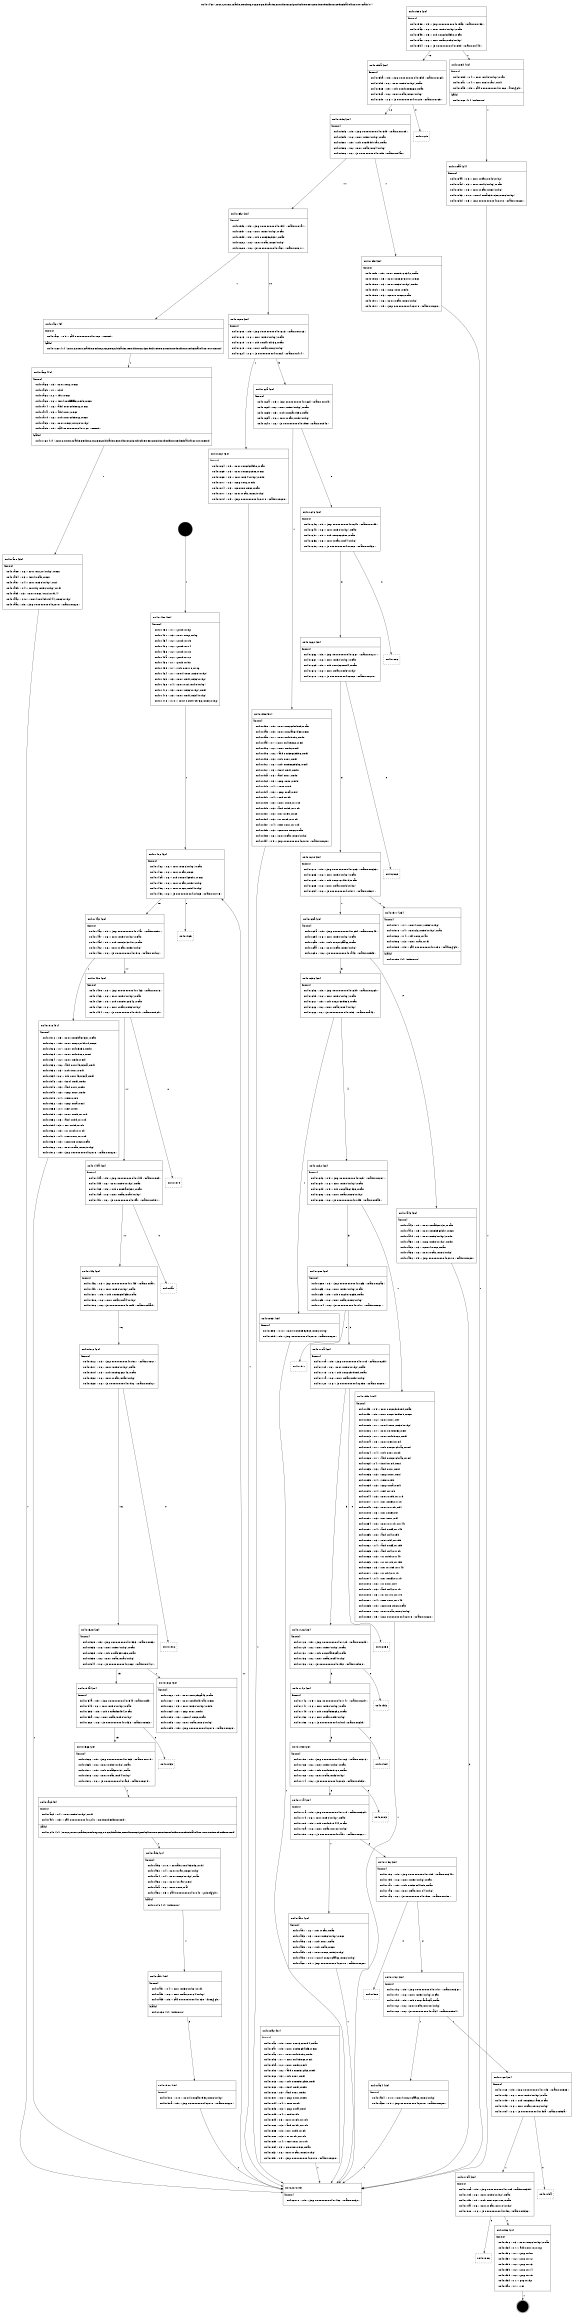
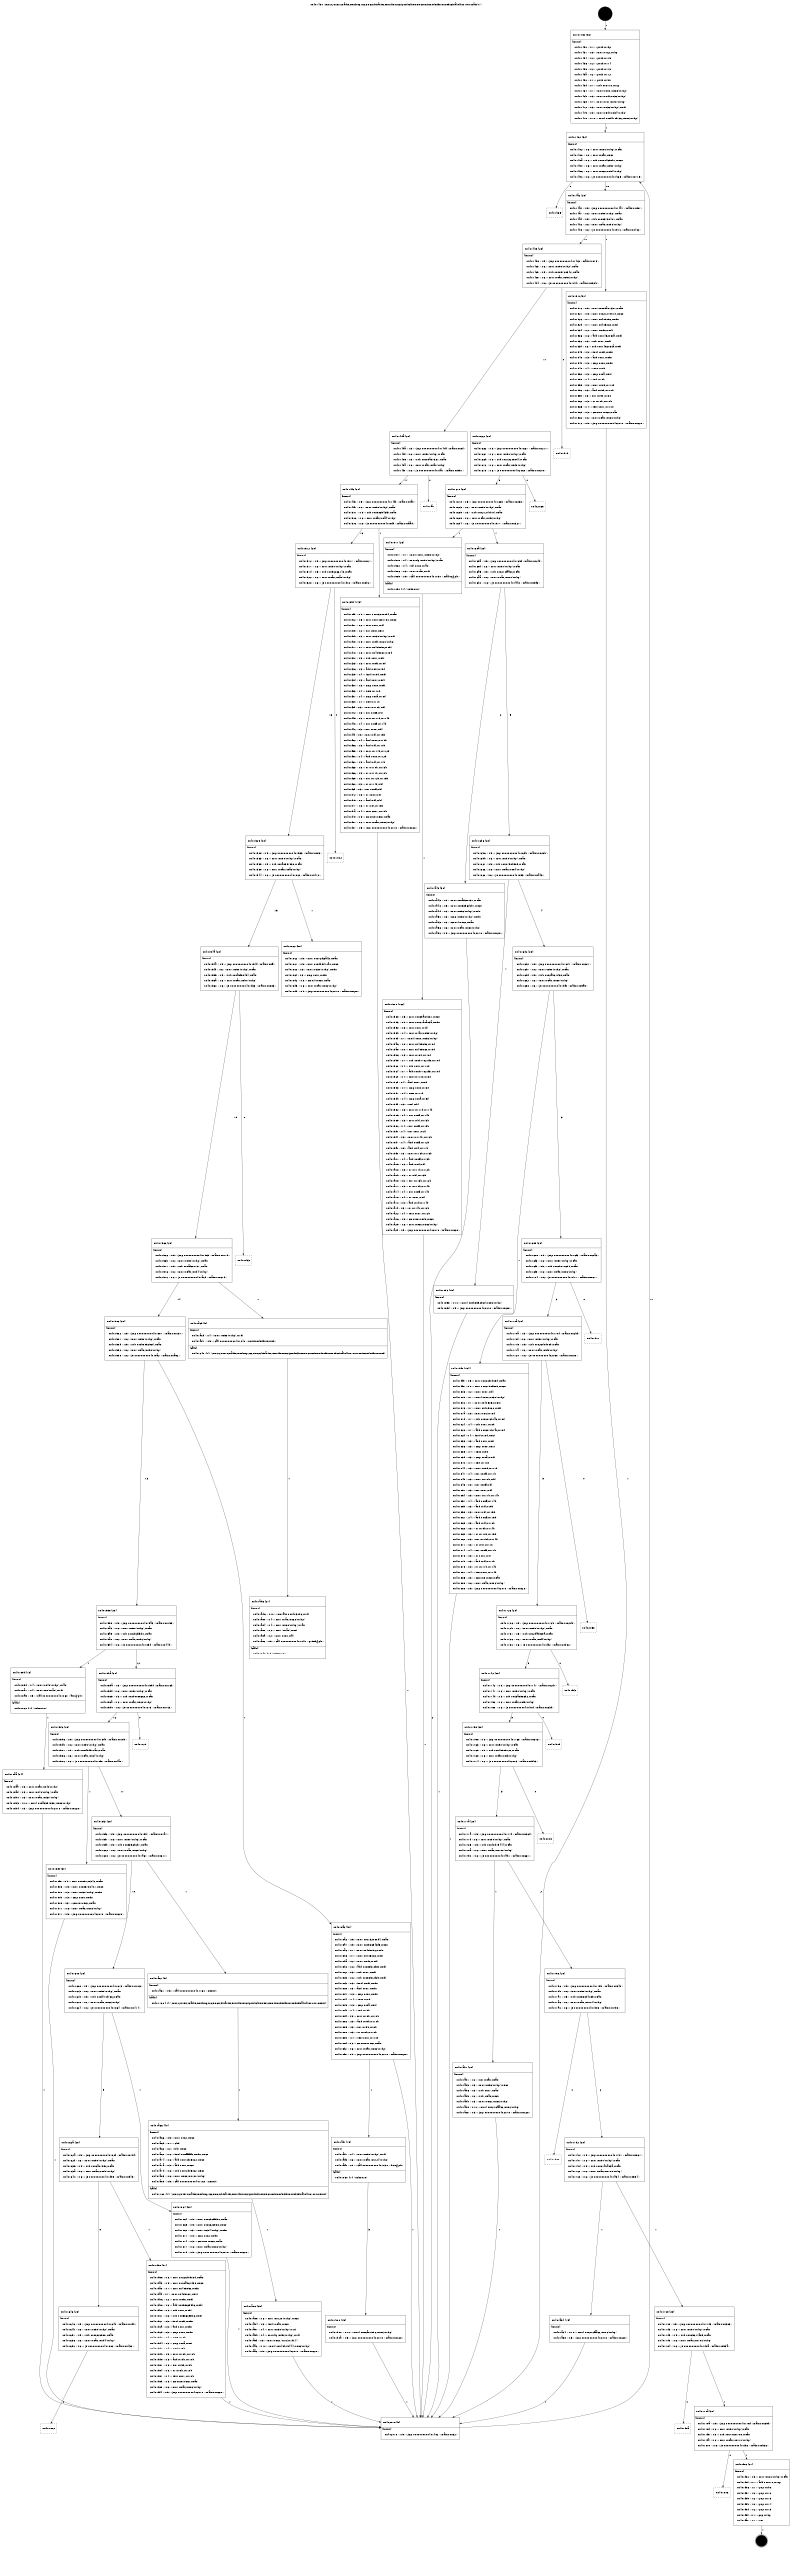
(340, 593) -> none
none -> (380, 715)
none -> (422, 1117)
none -> (145, 1338)
(184, 1940) -> (369, 2097)
